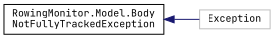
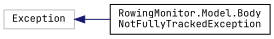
(187, 19) -> (97, 19)
